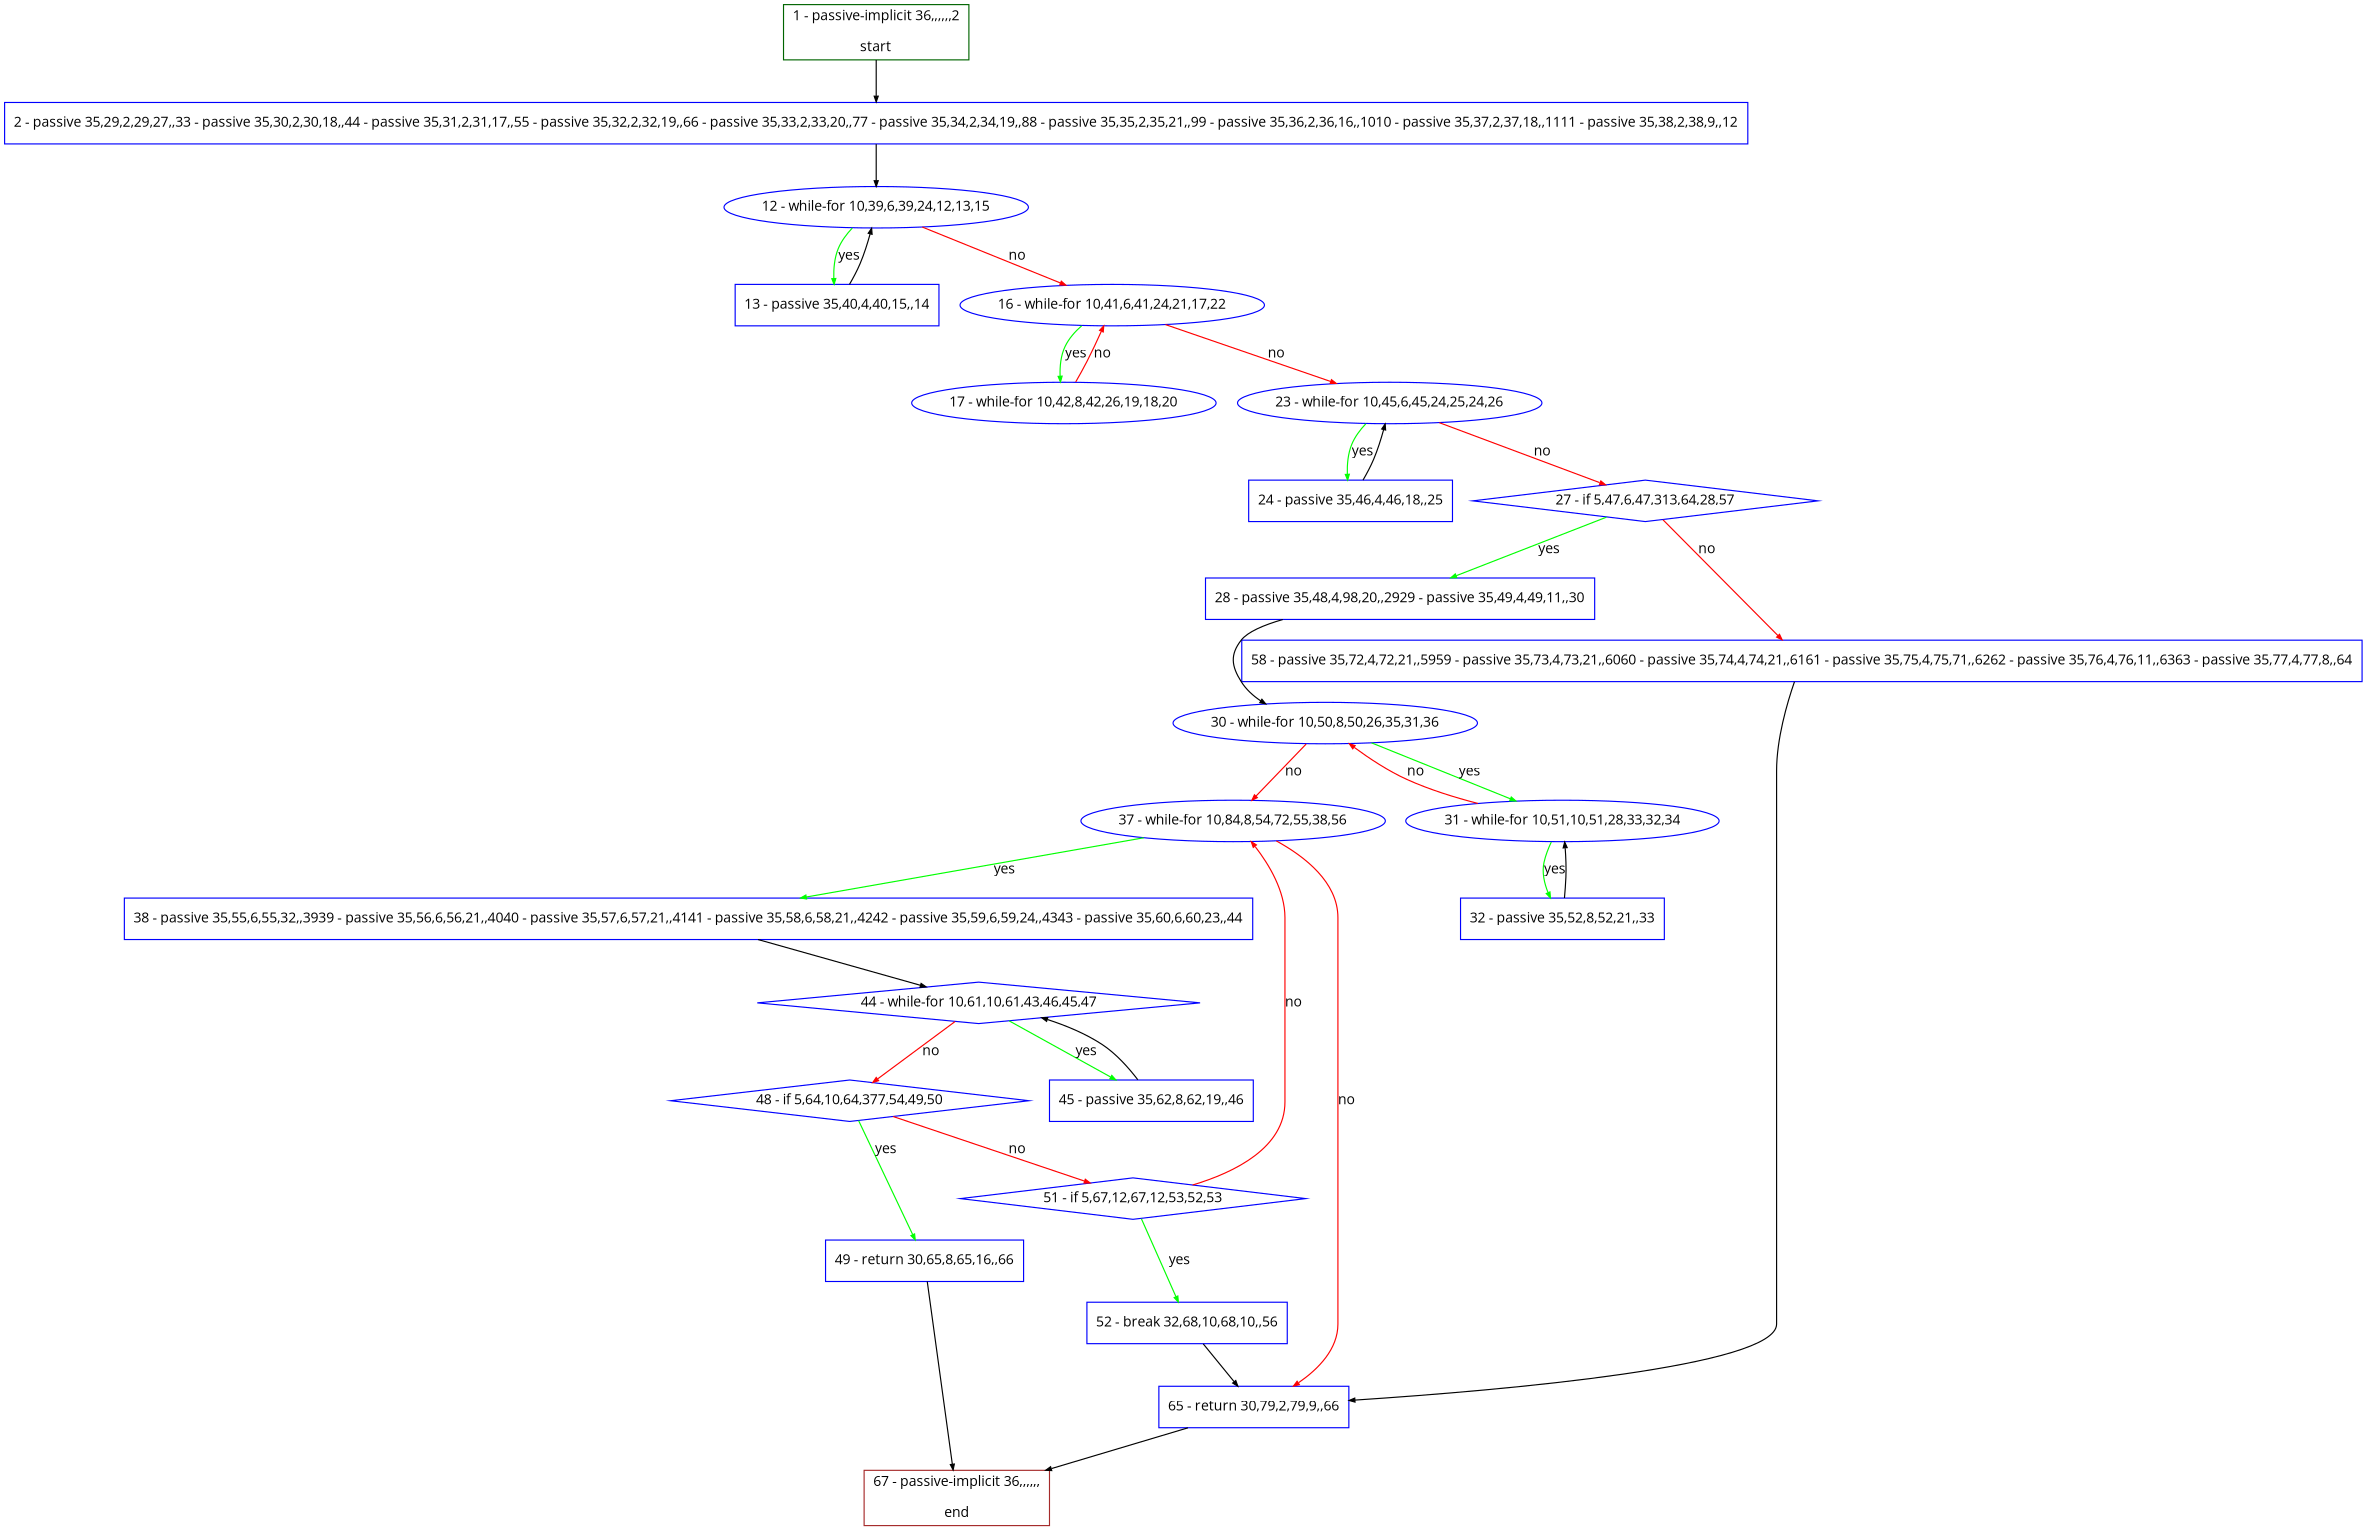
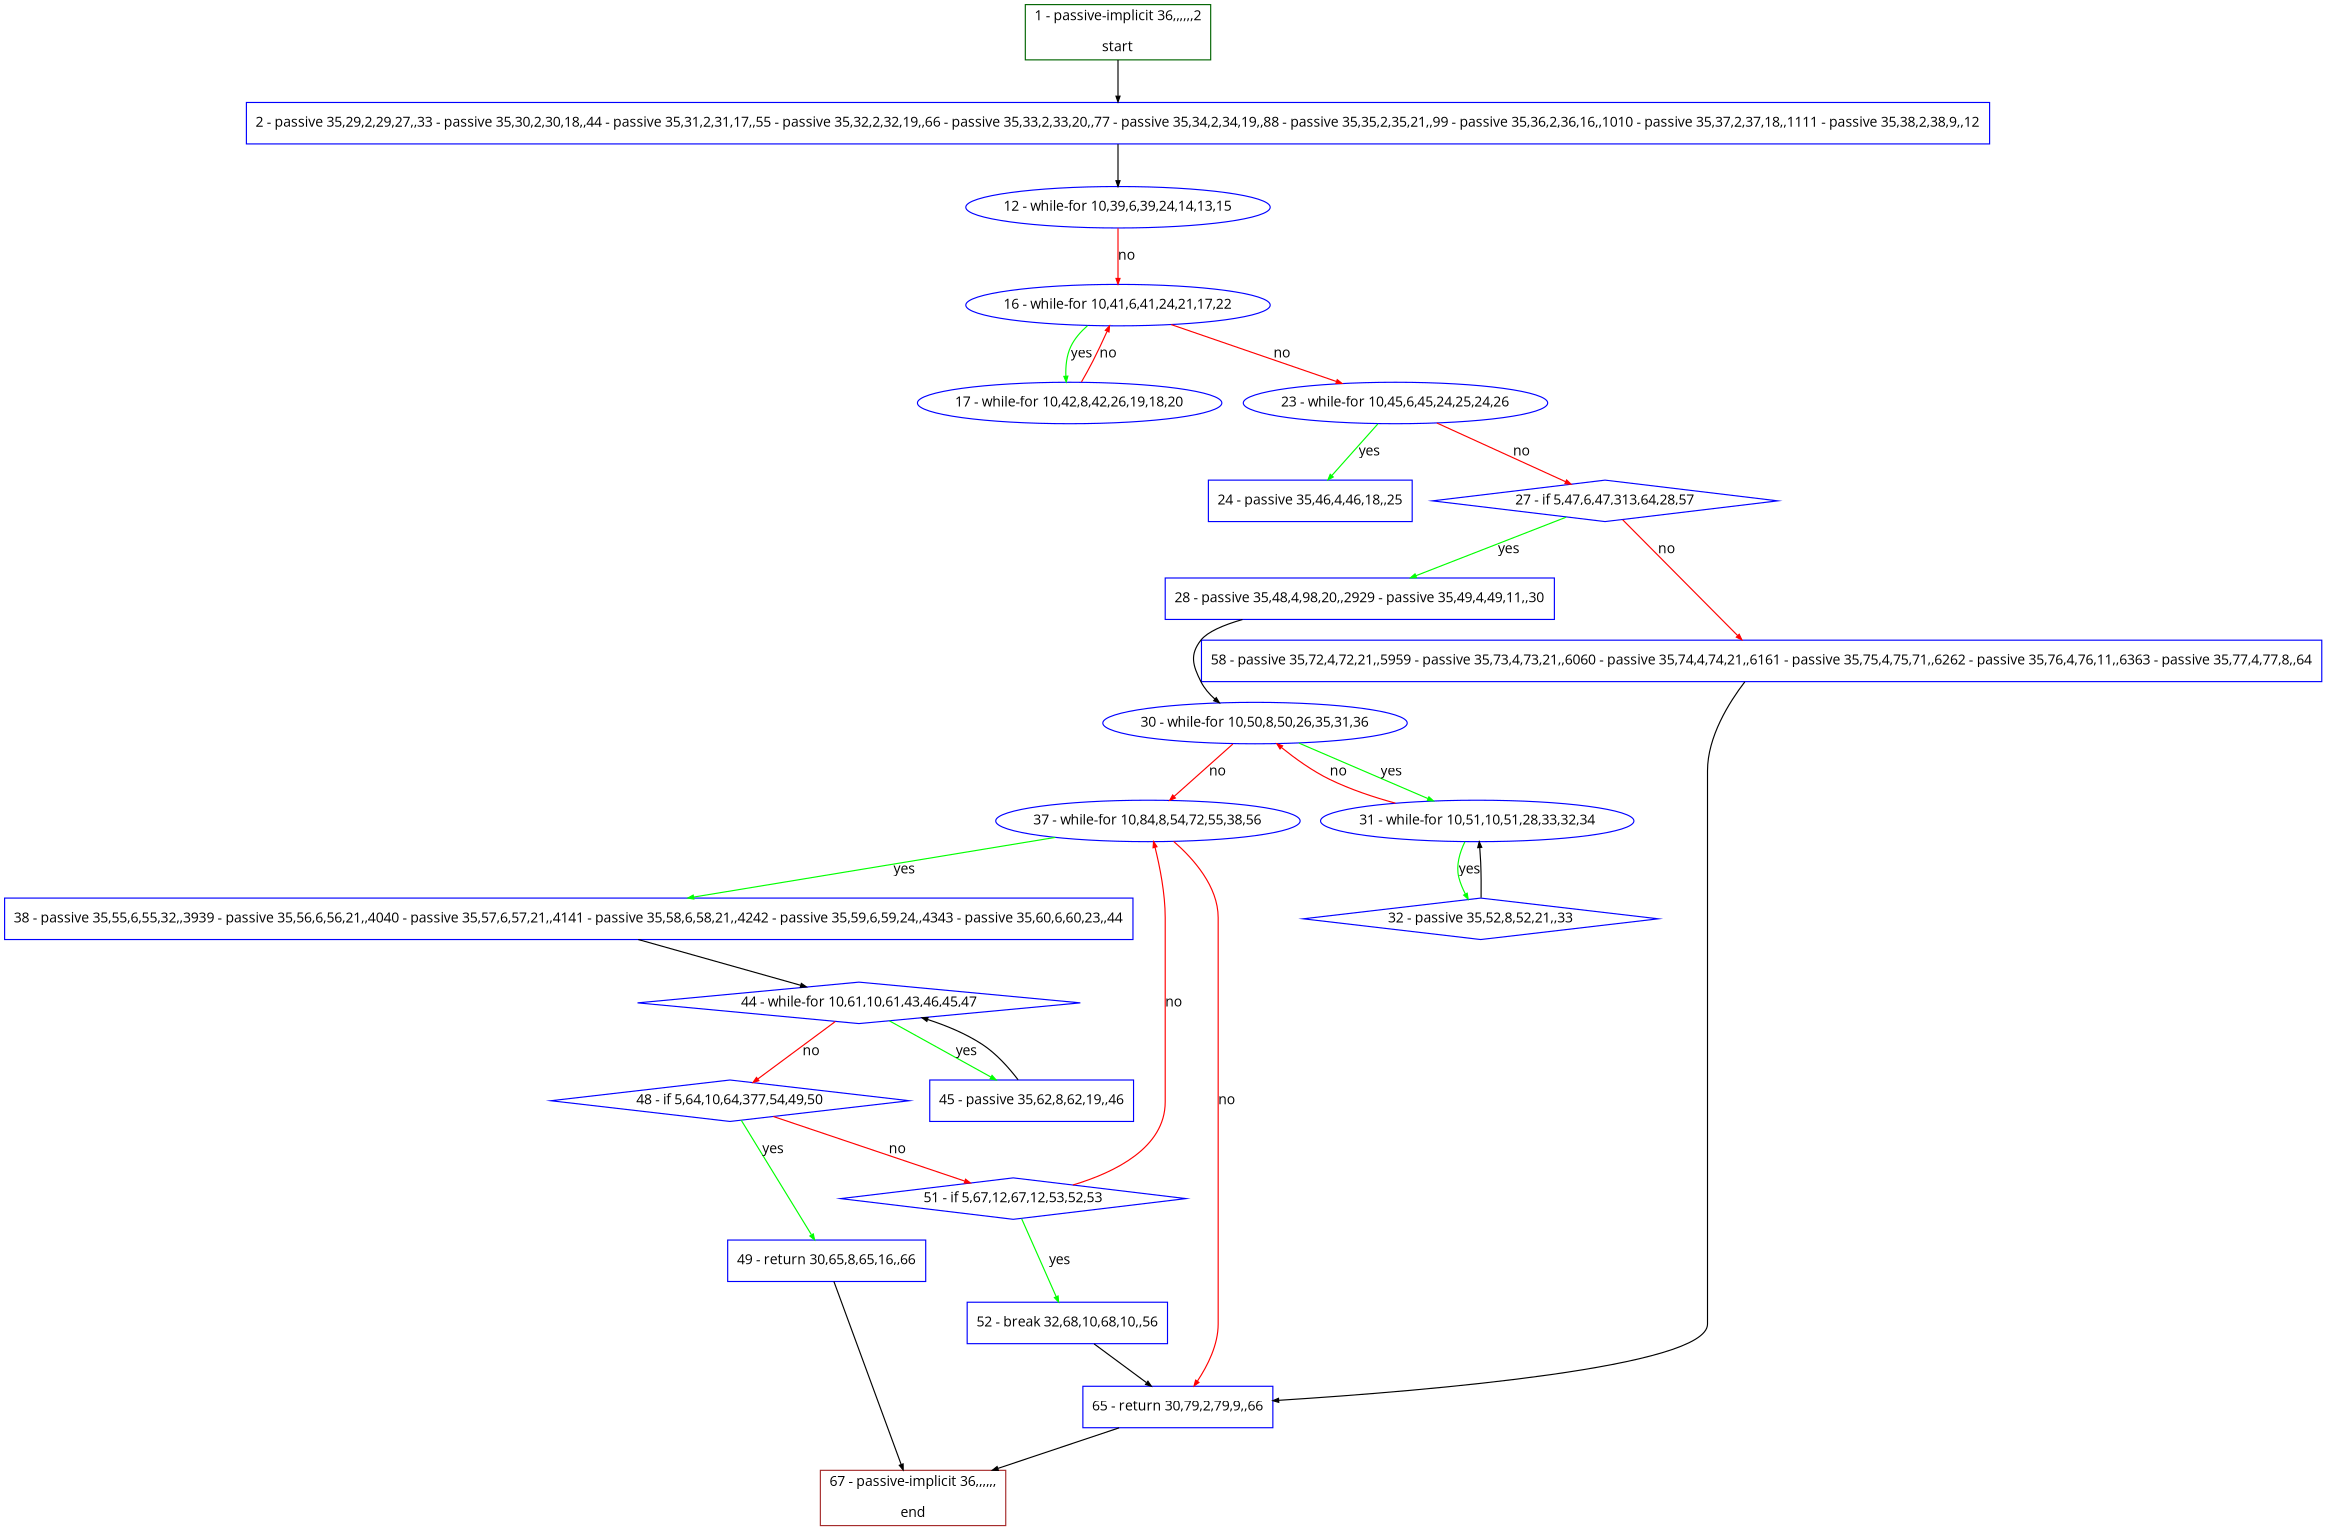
(876, 207) -> (1118, 207)
(837, 305) -> none
(1375, 456) -> none
(1562, 919) -> (1481, 919)
